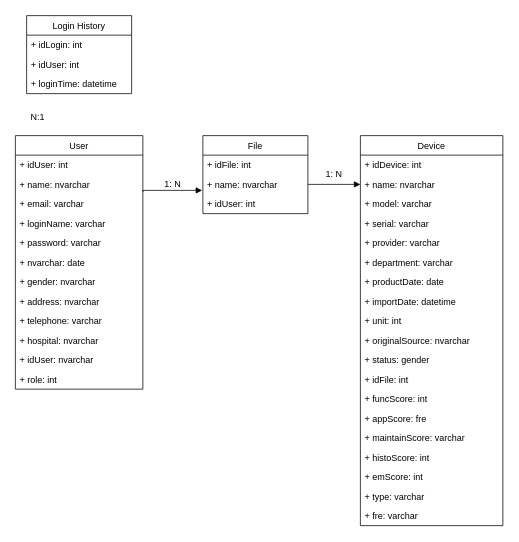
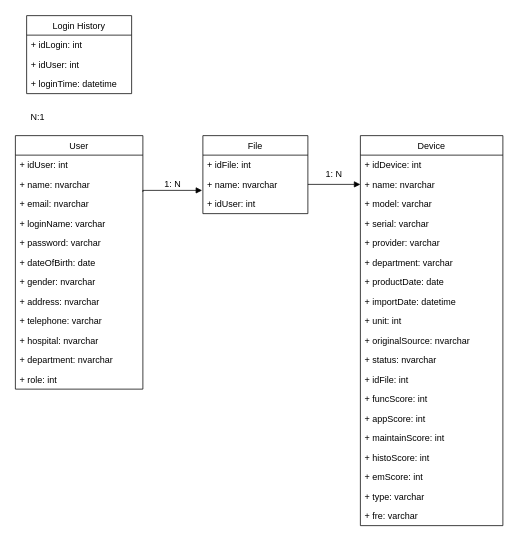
(54, 204) -> (56, 204)
(56, 263) -> (63, 263)
(60, 360) -> (71, 360)
(401, 360) -> (406, 360)
(399, 419) -> (398, 419)
(419, 438) -> (408, 438)
